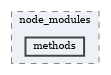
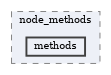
(55, 21) -> (56, 21)
